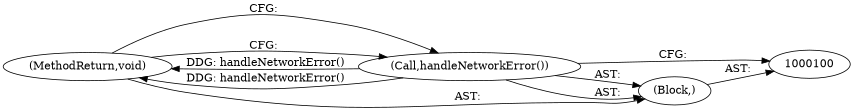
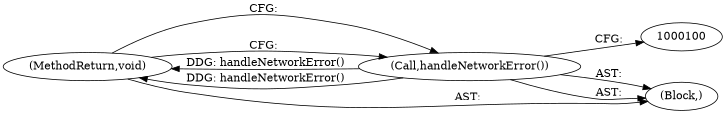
(737, 79) -> none
